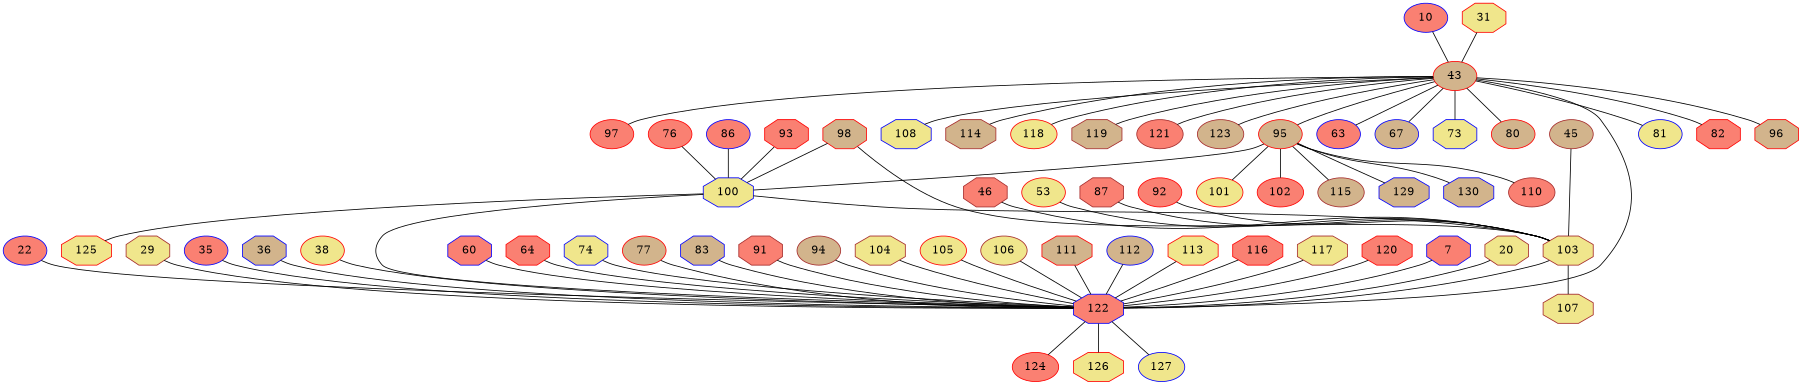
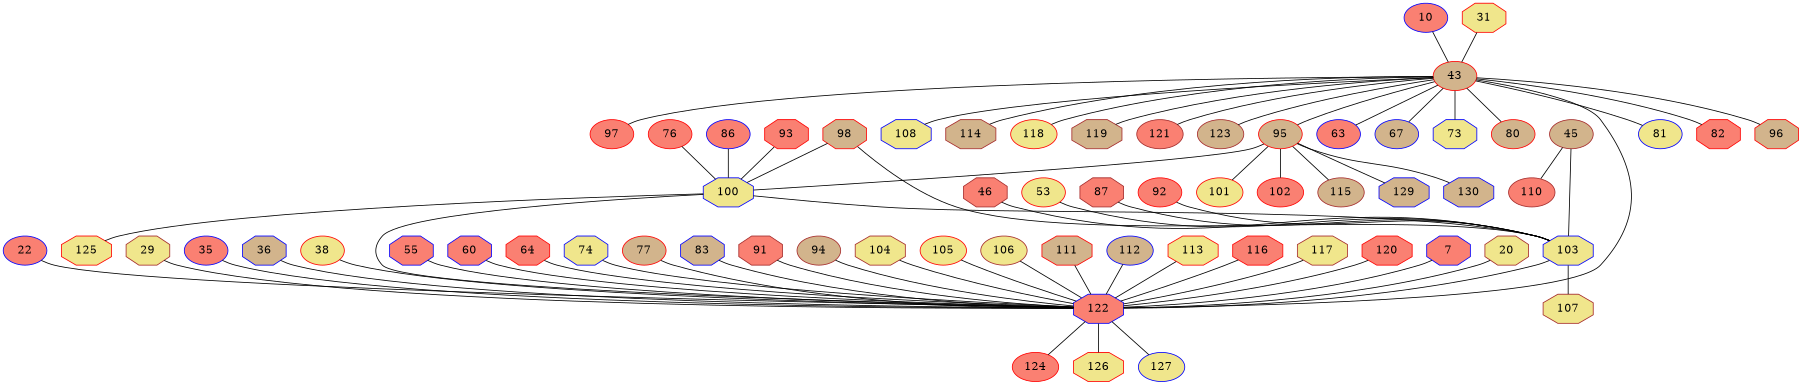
(1406, 164) -> (1552, 163)
none -> (411, 251)
(1568, 251) -> (1568, 251)
